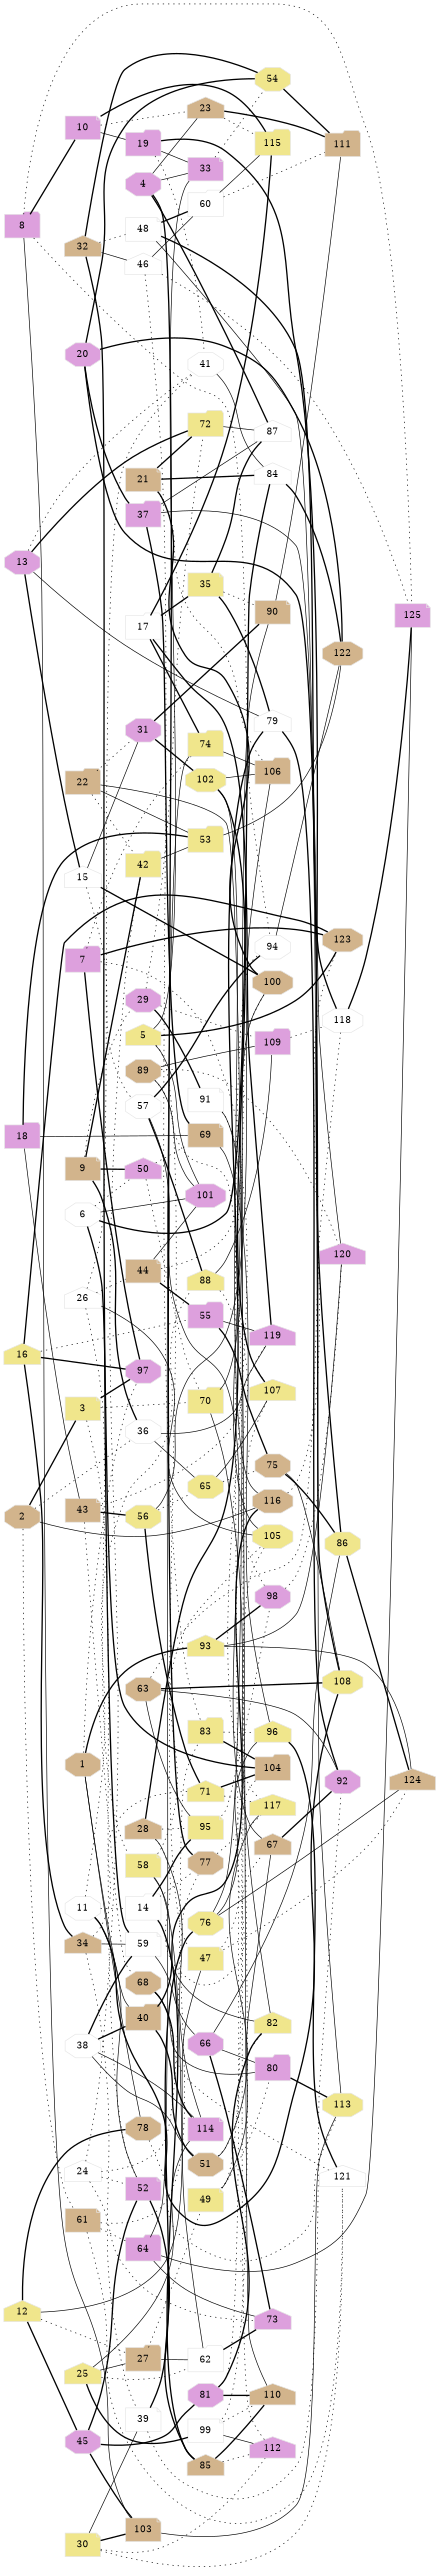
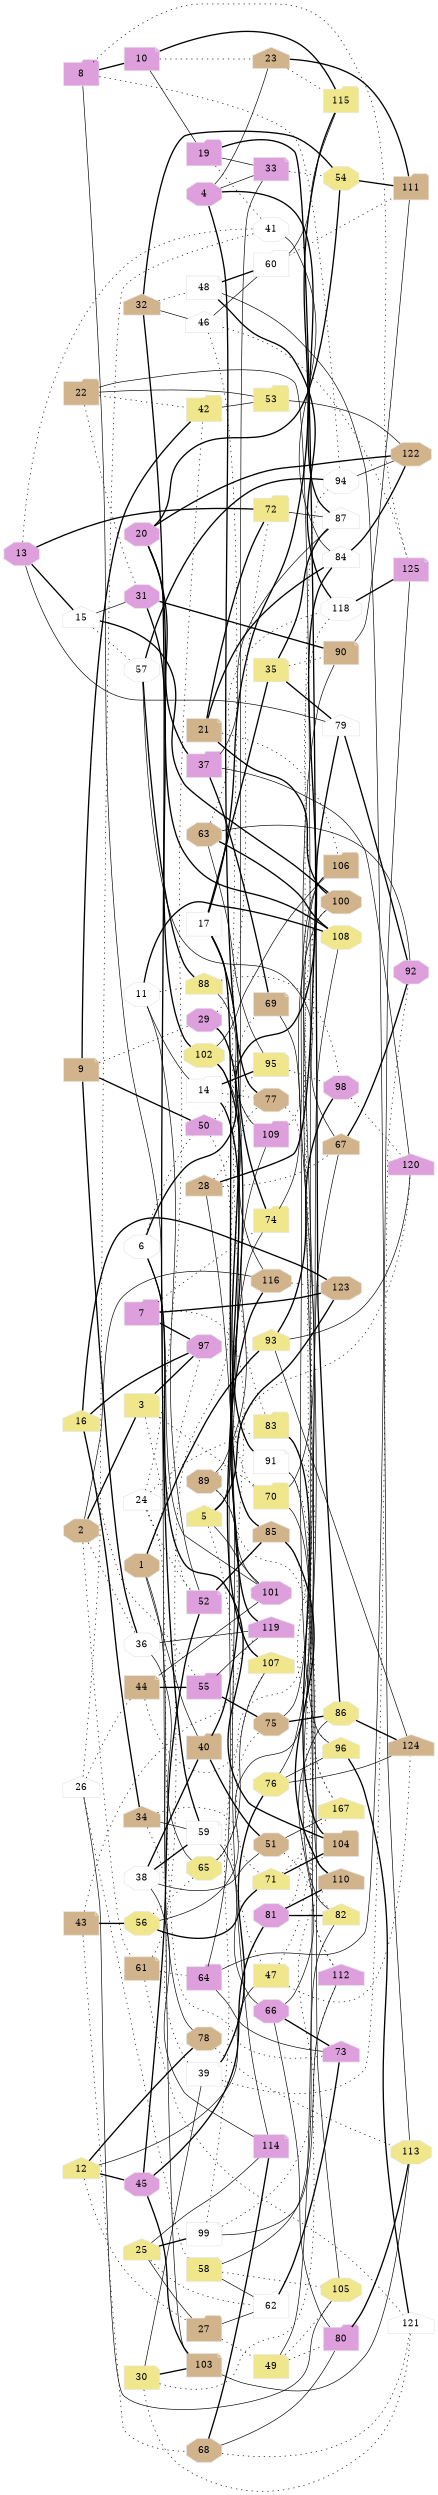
(22, 1137) -> none
(273, 1806) -> (341, 1809)
(113, 1908) -> (166, 1046)
